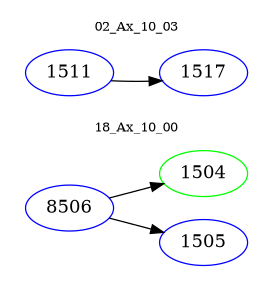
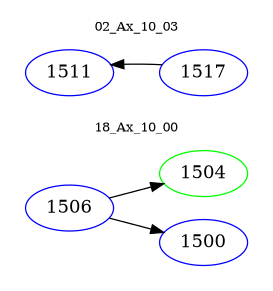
(130, 81) -> (143, 64)
(70, 208) -> (70, 208)
(204, 243) -> (204, 243)
